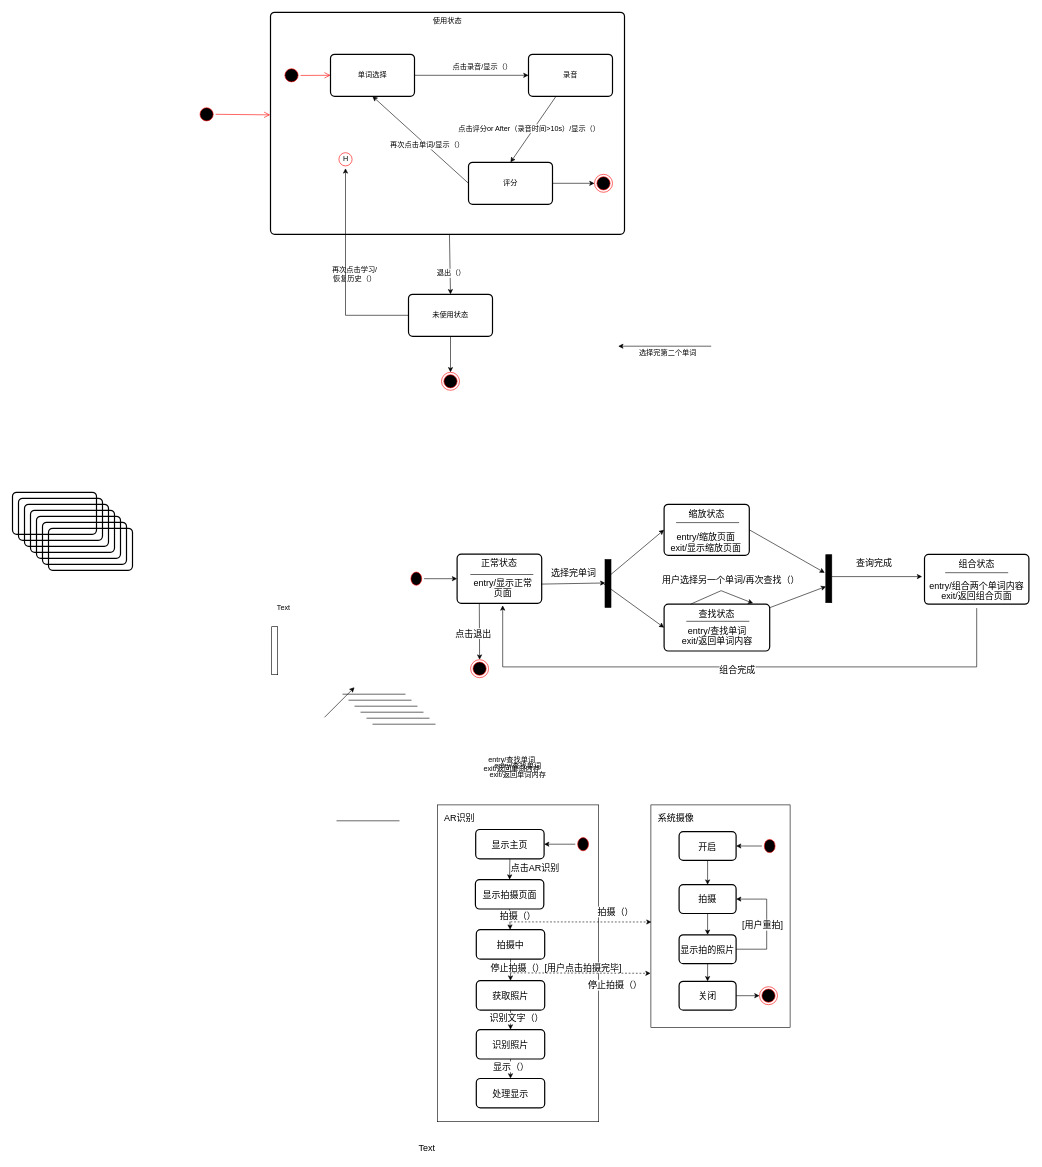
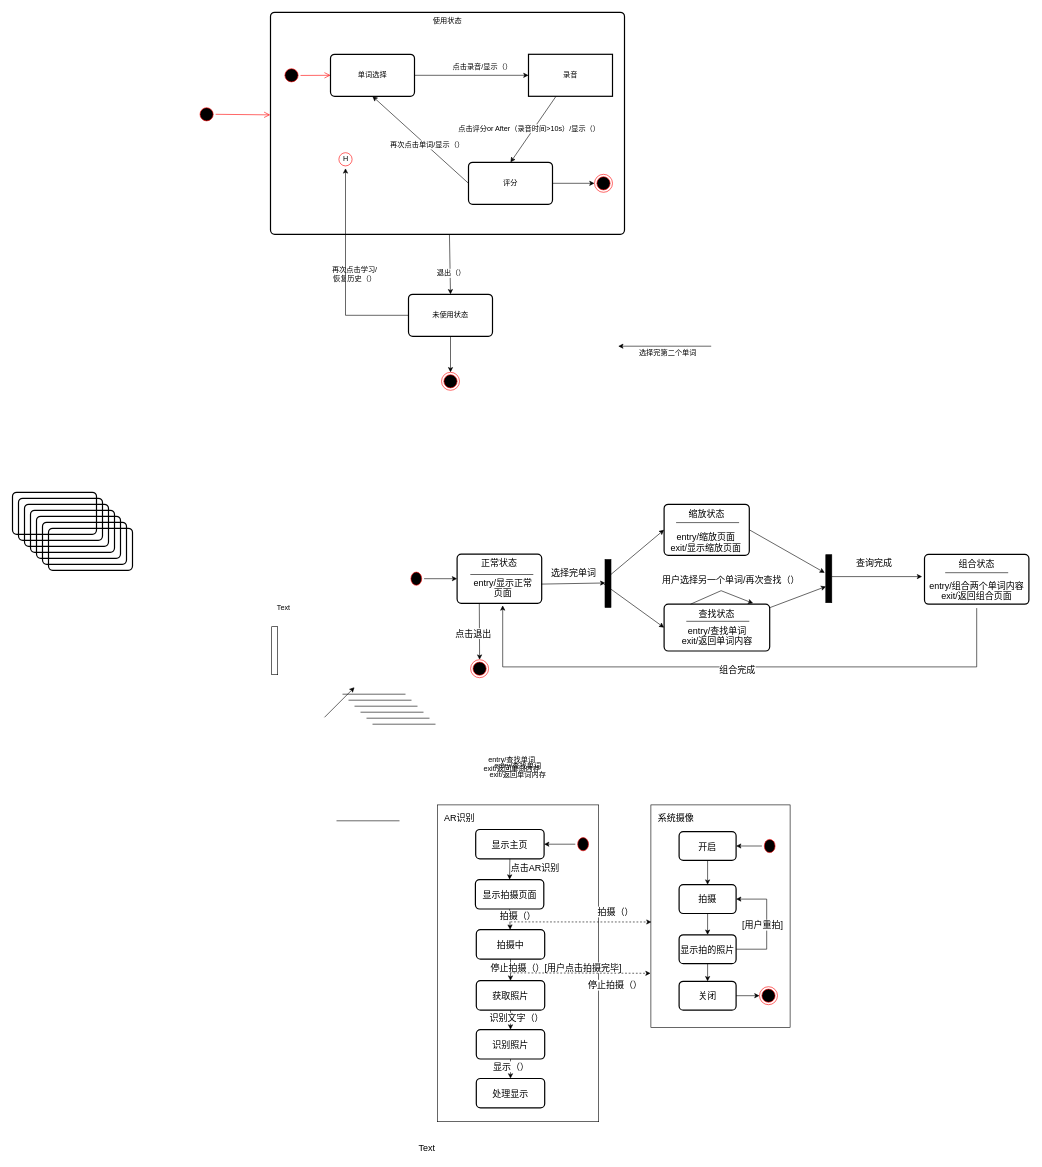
(570, 75) -> (570, 75)
